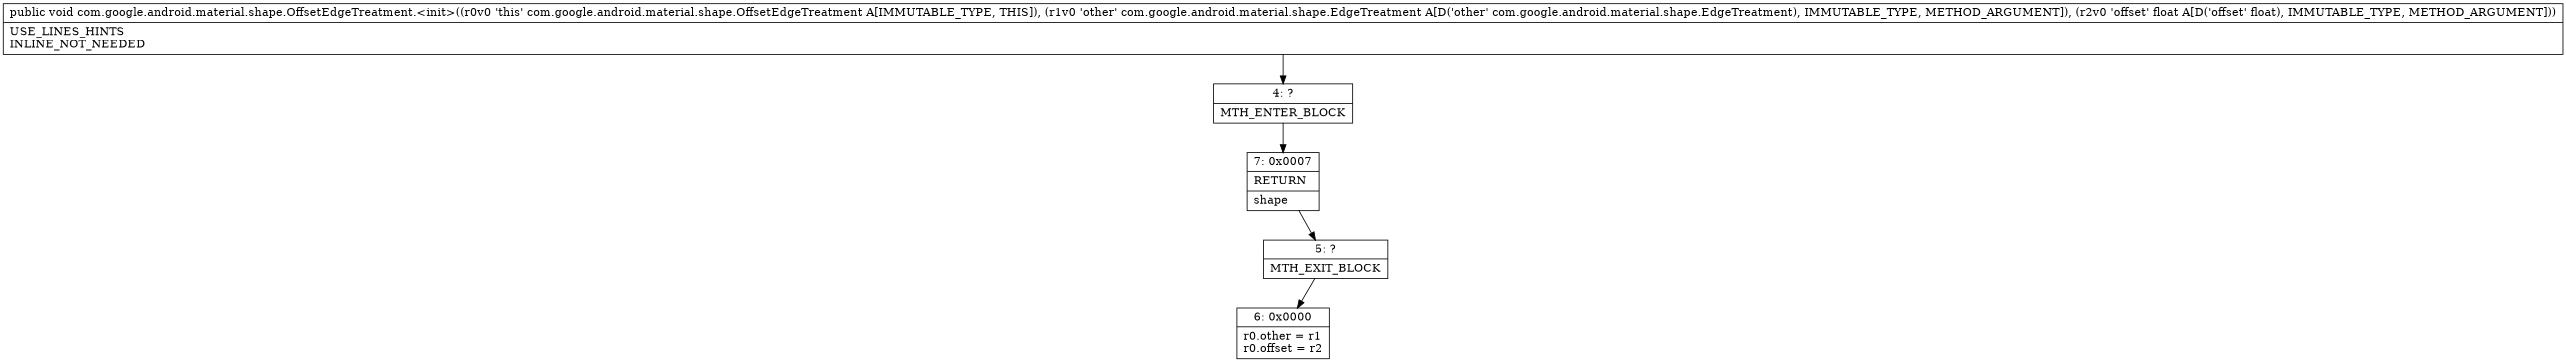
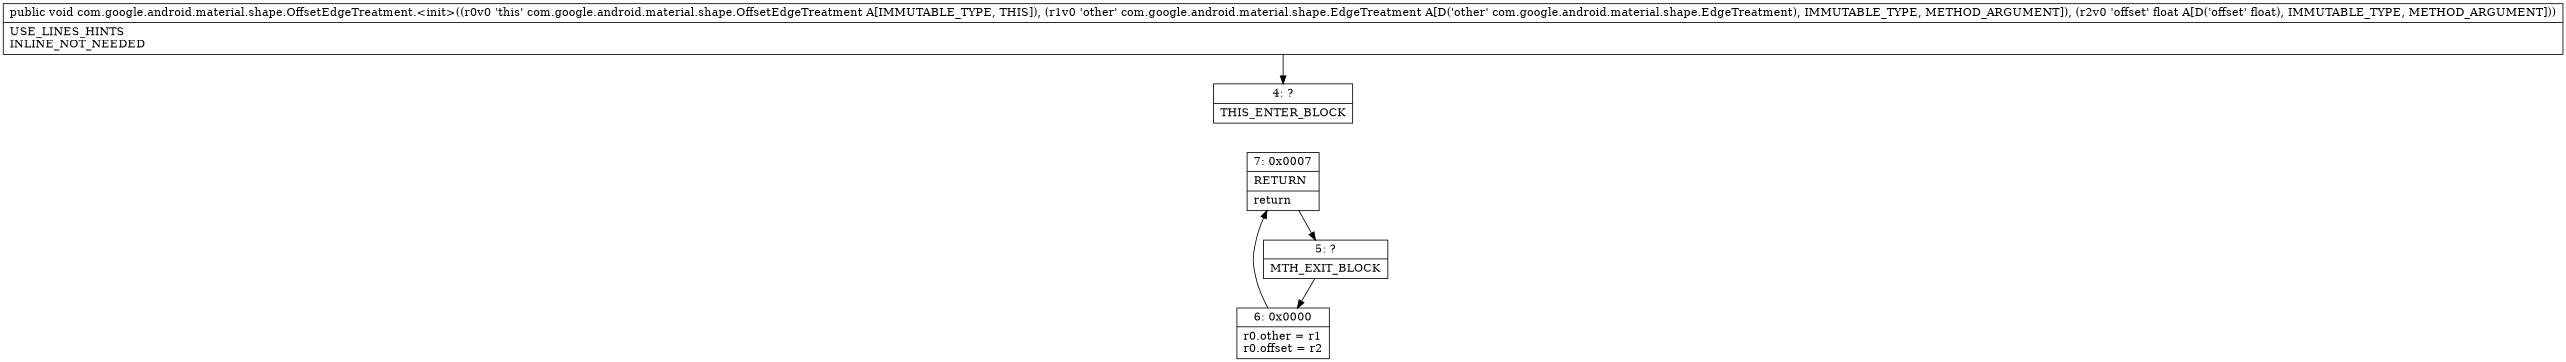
(1283, 113) -> (1283, 113)
(1283, 134) -> (1253, 264)
(1271, 200) -> (1272, 200)
